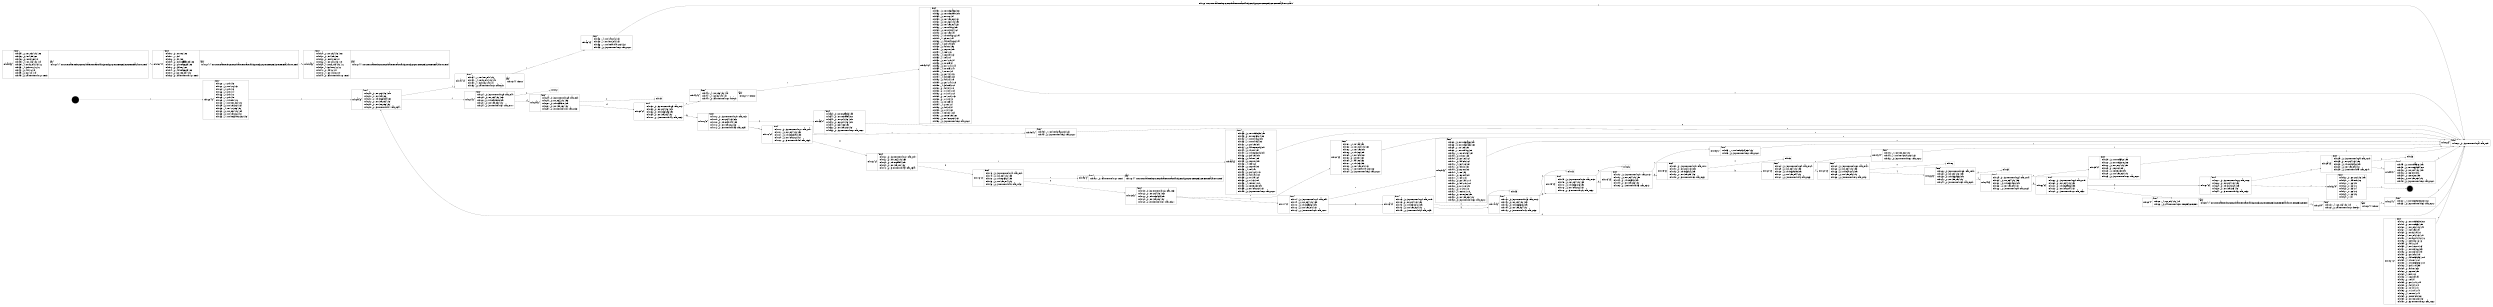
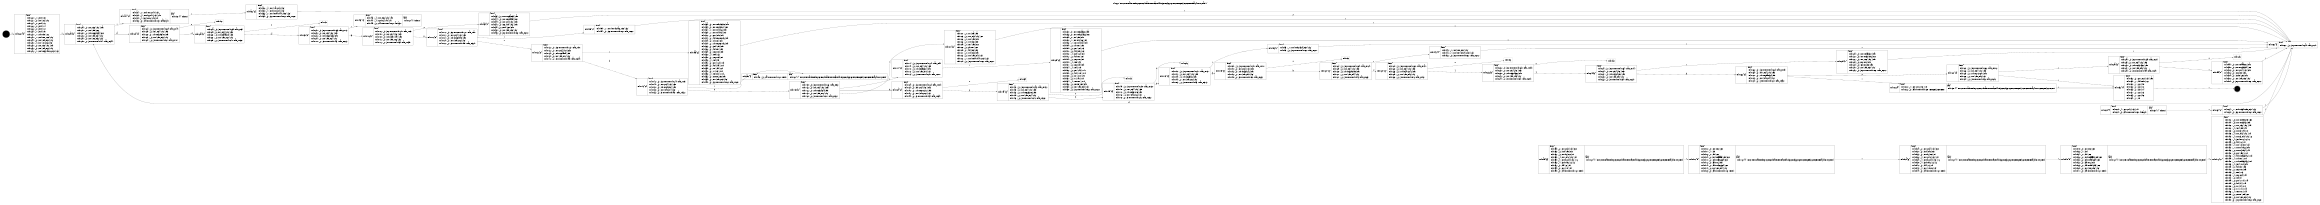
(945, 66) -> none
none -> (2134, 160)
(1355, 205) -> (865, 90)
(2310, 205) -> (2084, 88)
